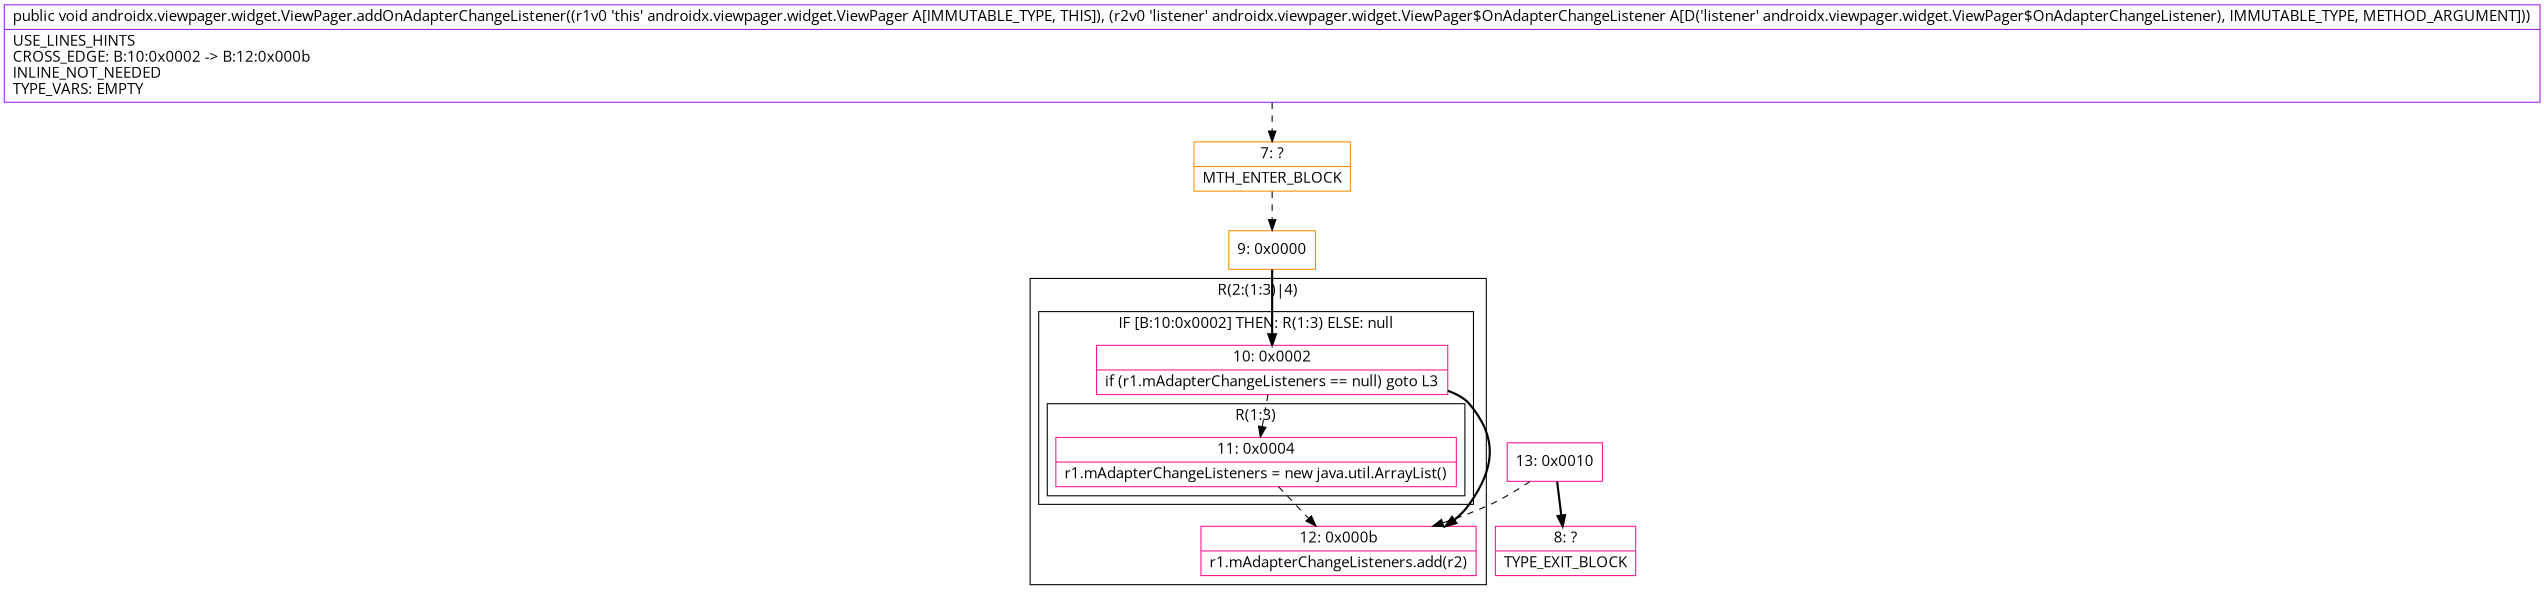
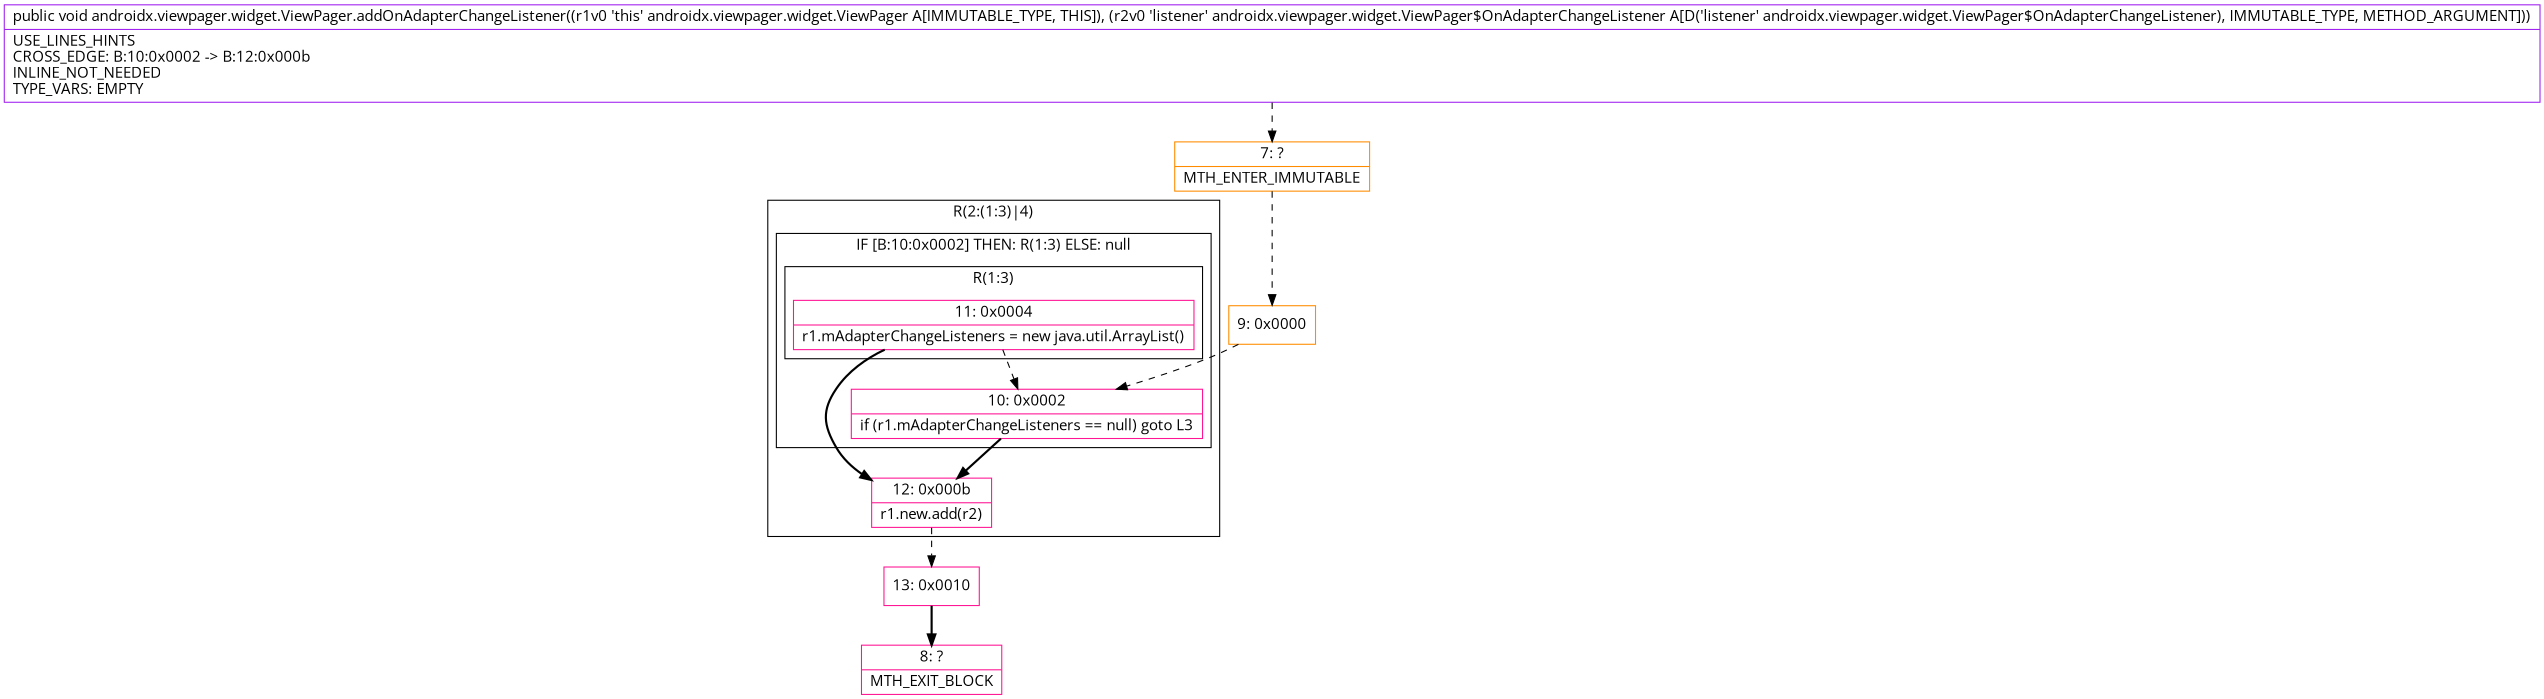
(1272, 178) -> (1272, 178)
(1272, 302) -> (1183, 368)
(1265, 411) -> (1009, 366)
(1293, 502) -> (828, 405)
(1495, 502) -> (932, 543)
(1339, 563) -> (932, 515)
(1566, 563) -> (932, 682)
